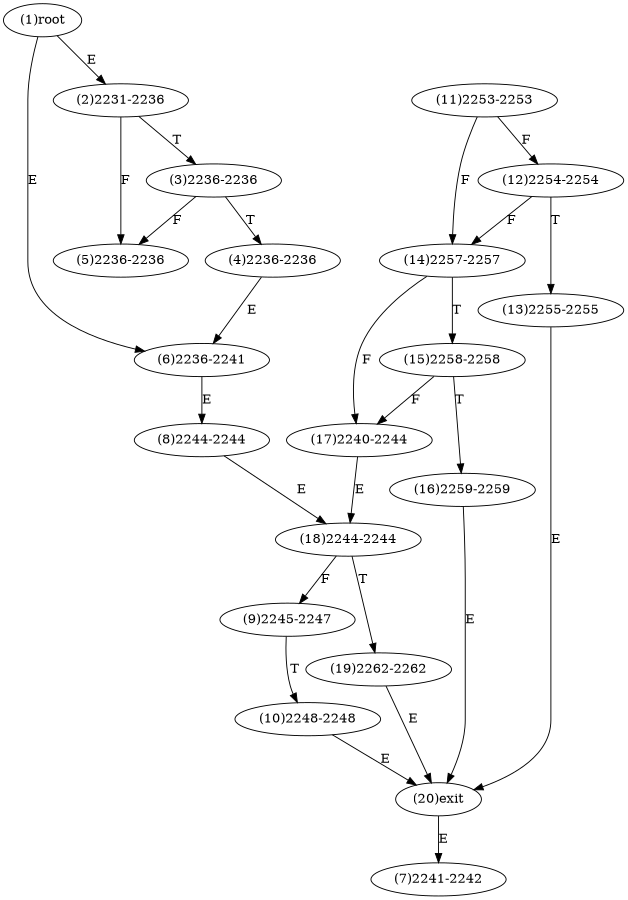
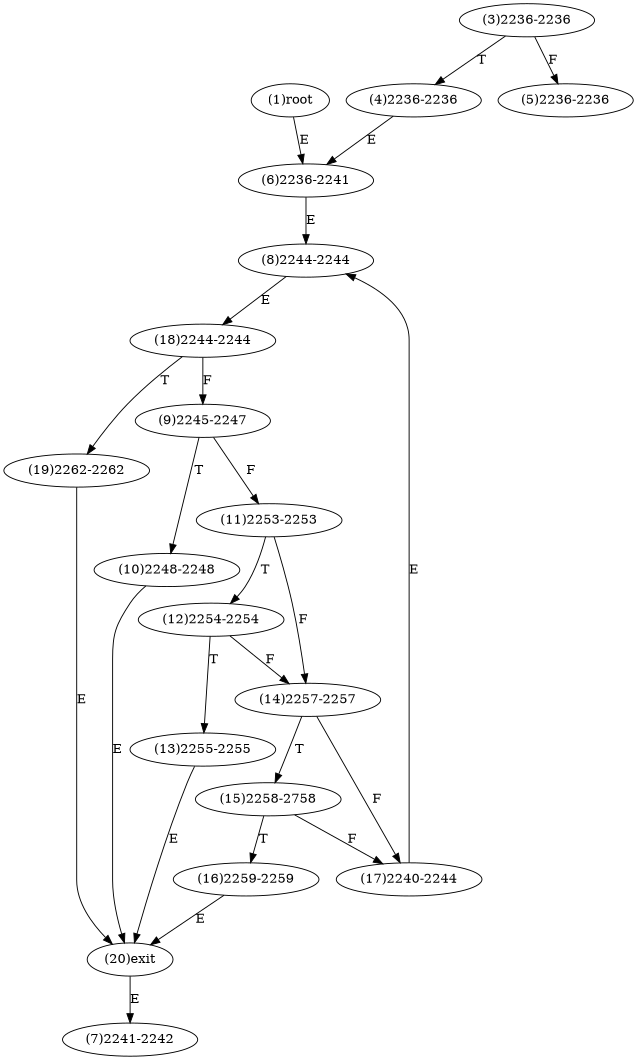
(121, 100) -> none
(526, 140) -> (265, 570)
(452, 360) -> (268, 799)
none -> (233, 467)
(354, 485) -> (409, 558)
